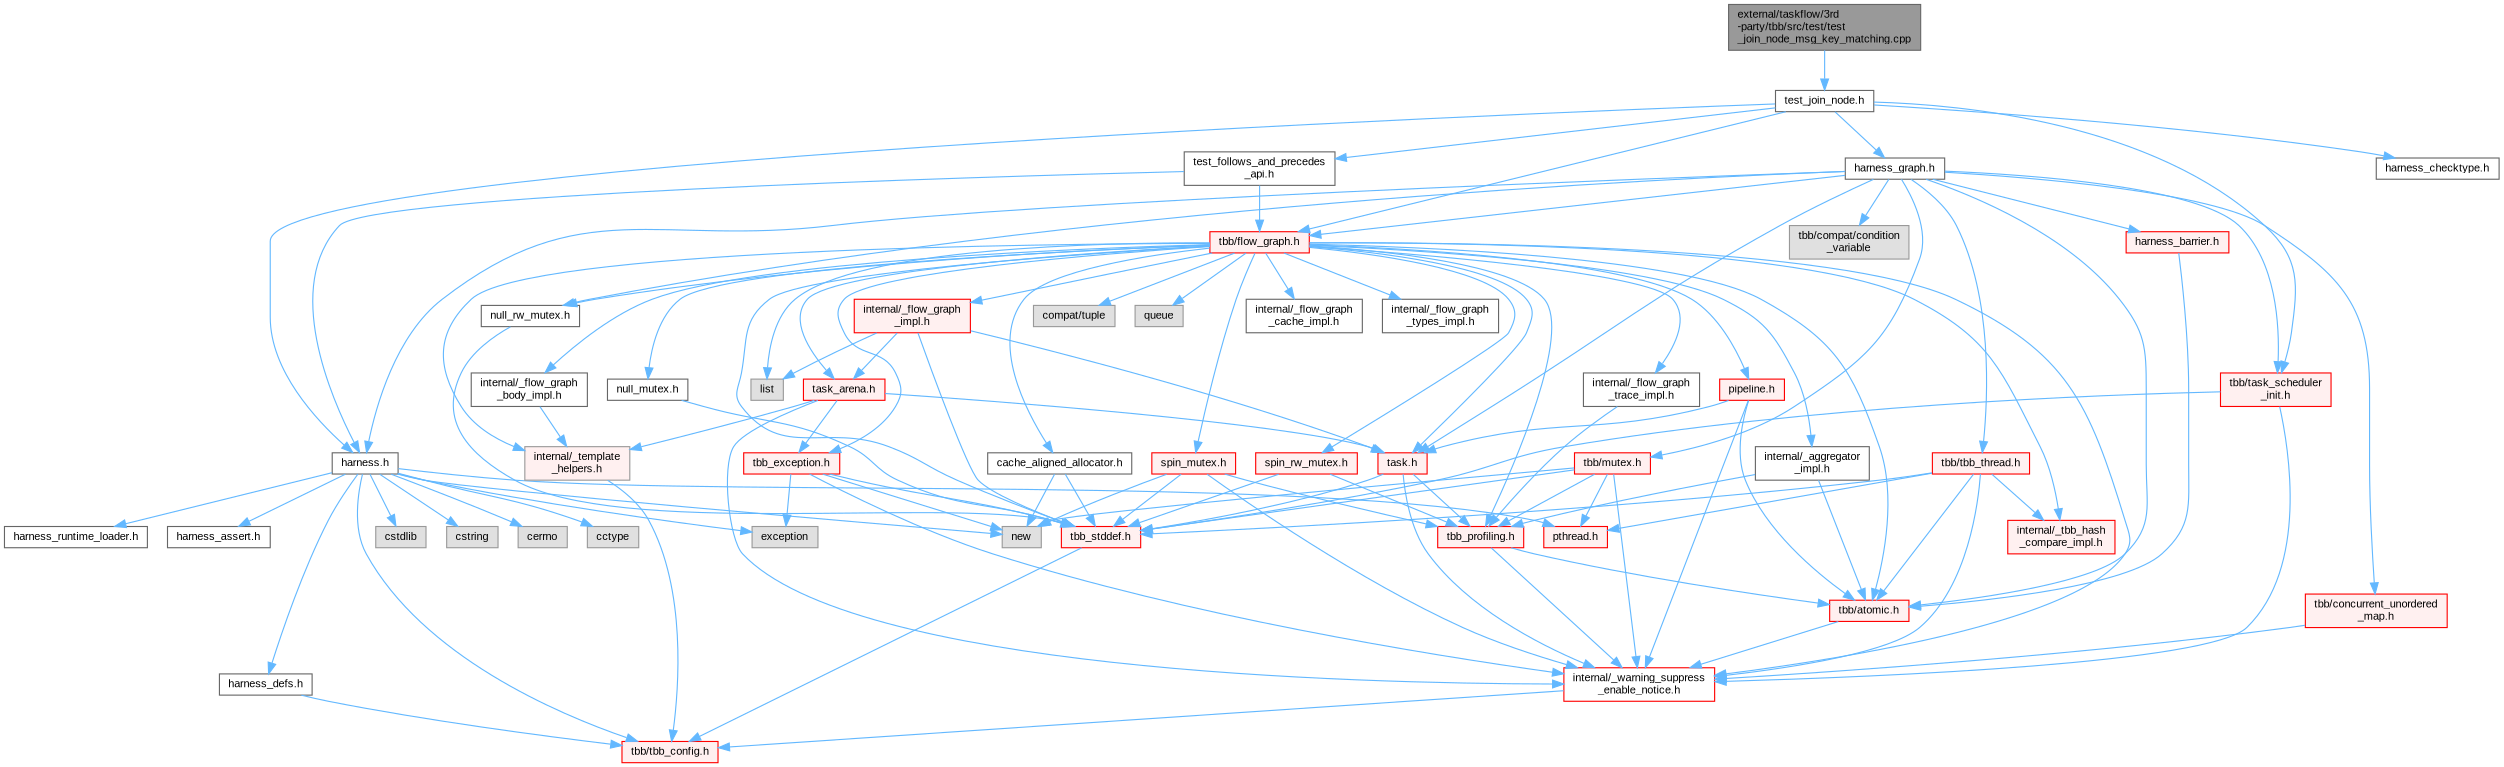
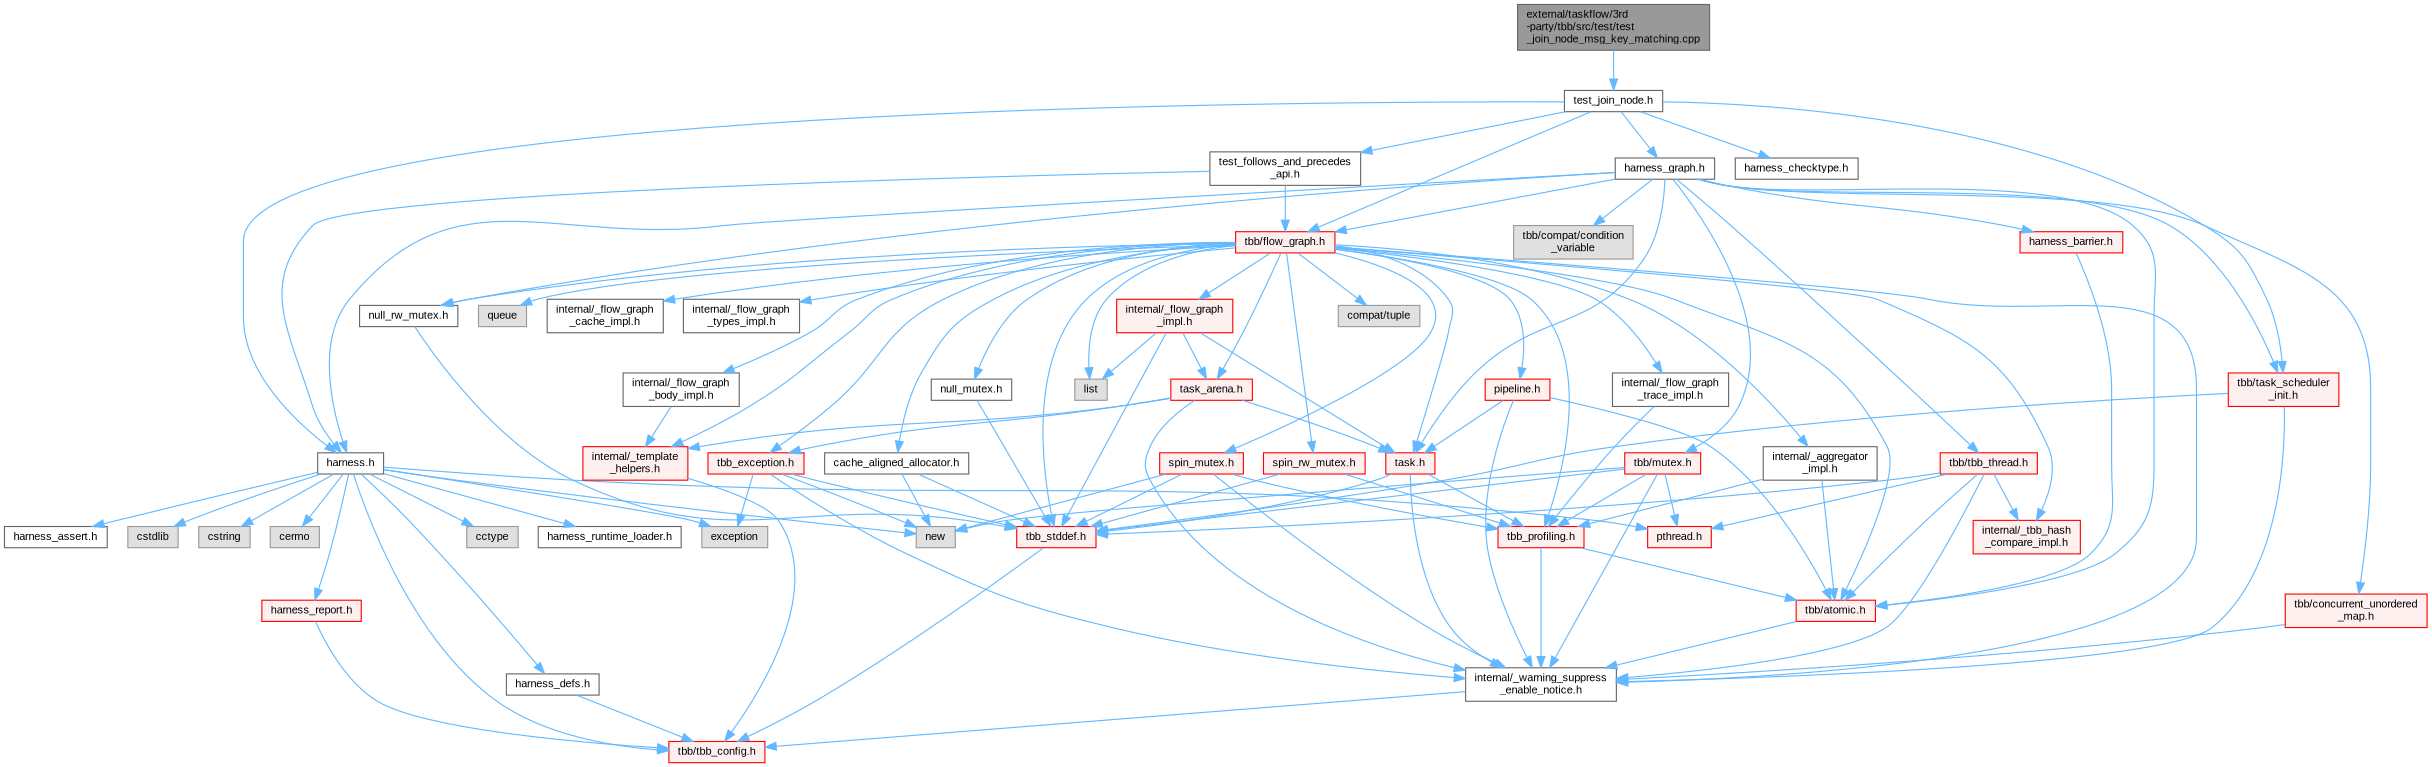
(577, 463) -> (635, 463)
none -> (312, 611)
(1639, 685) -> (1541, 685)
